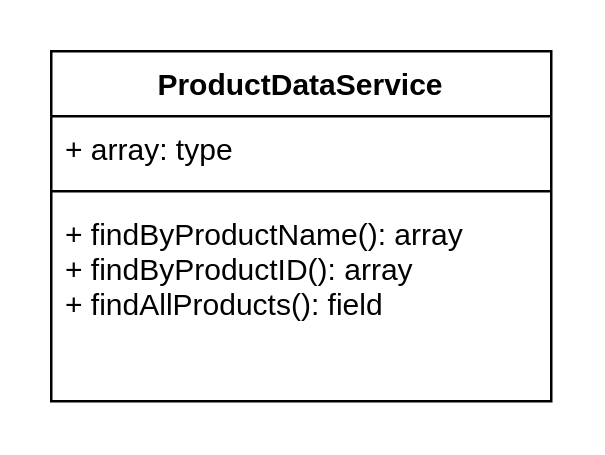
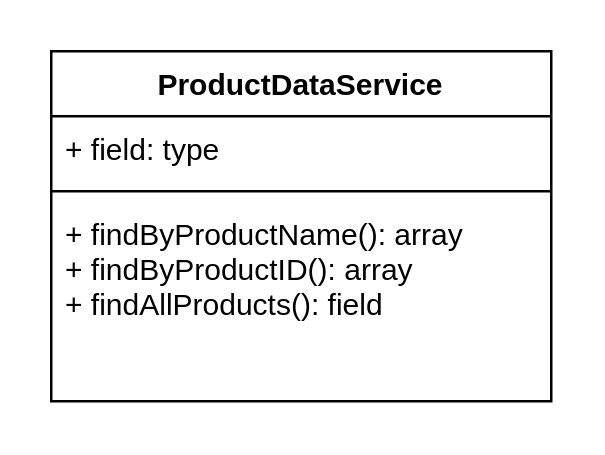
(163, 150) -> (155, 150)
